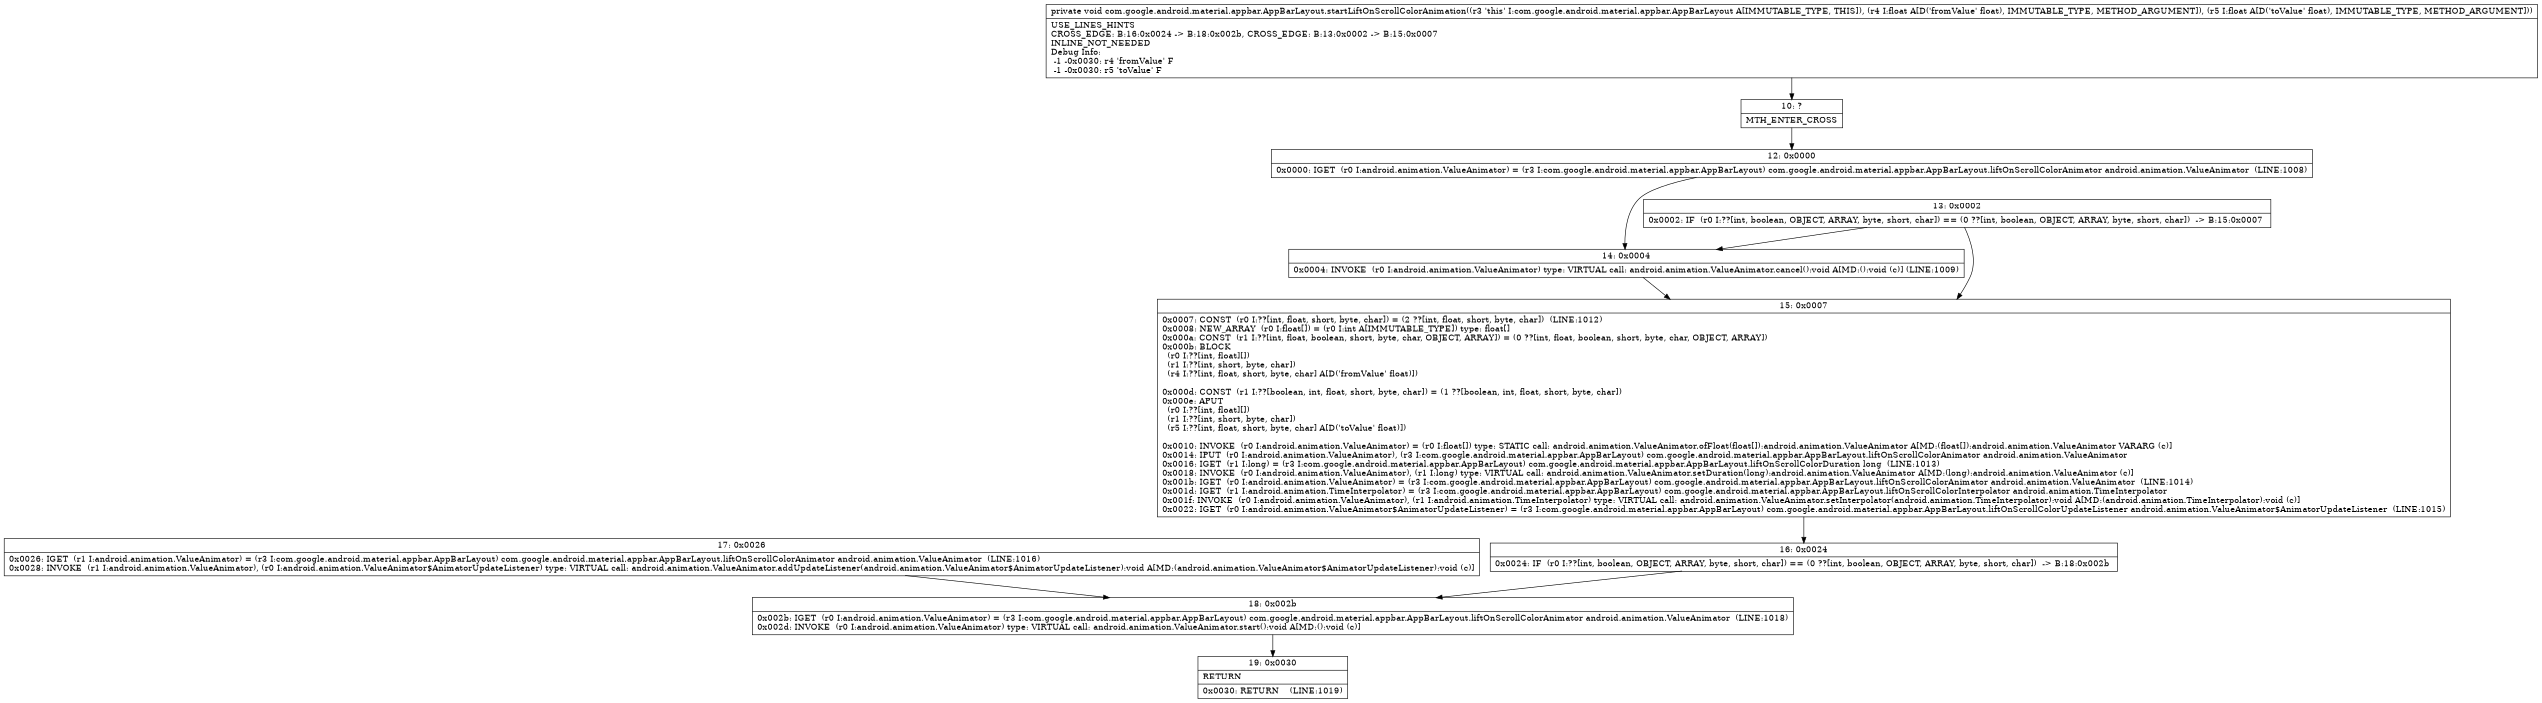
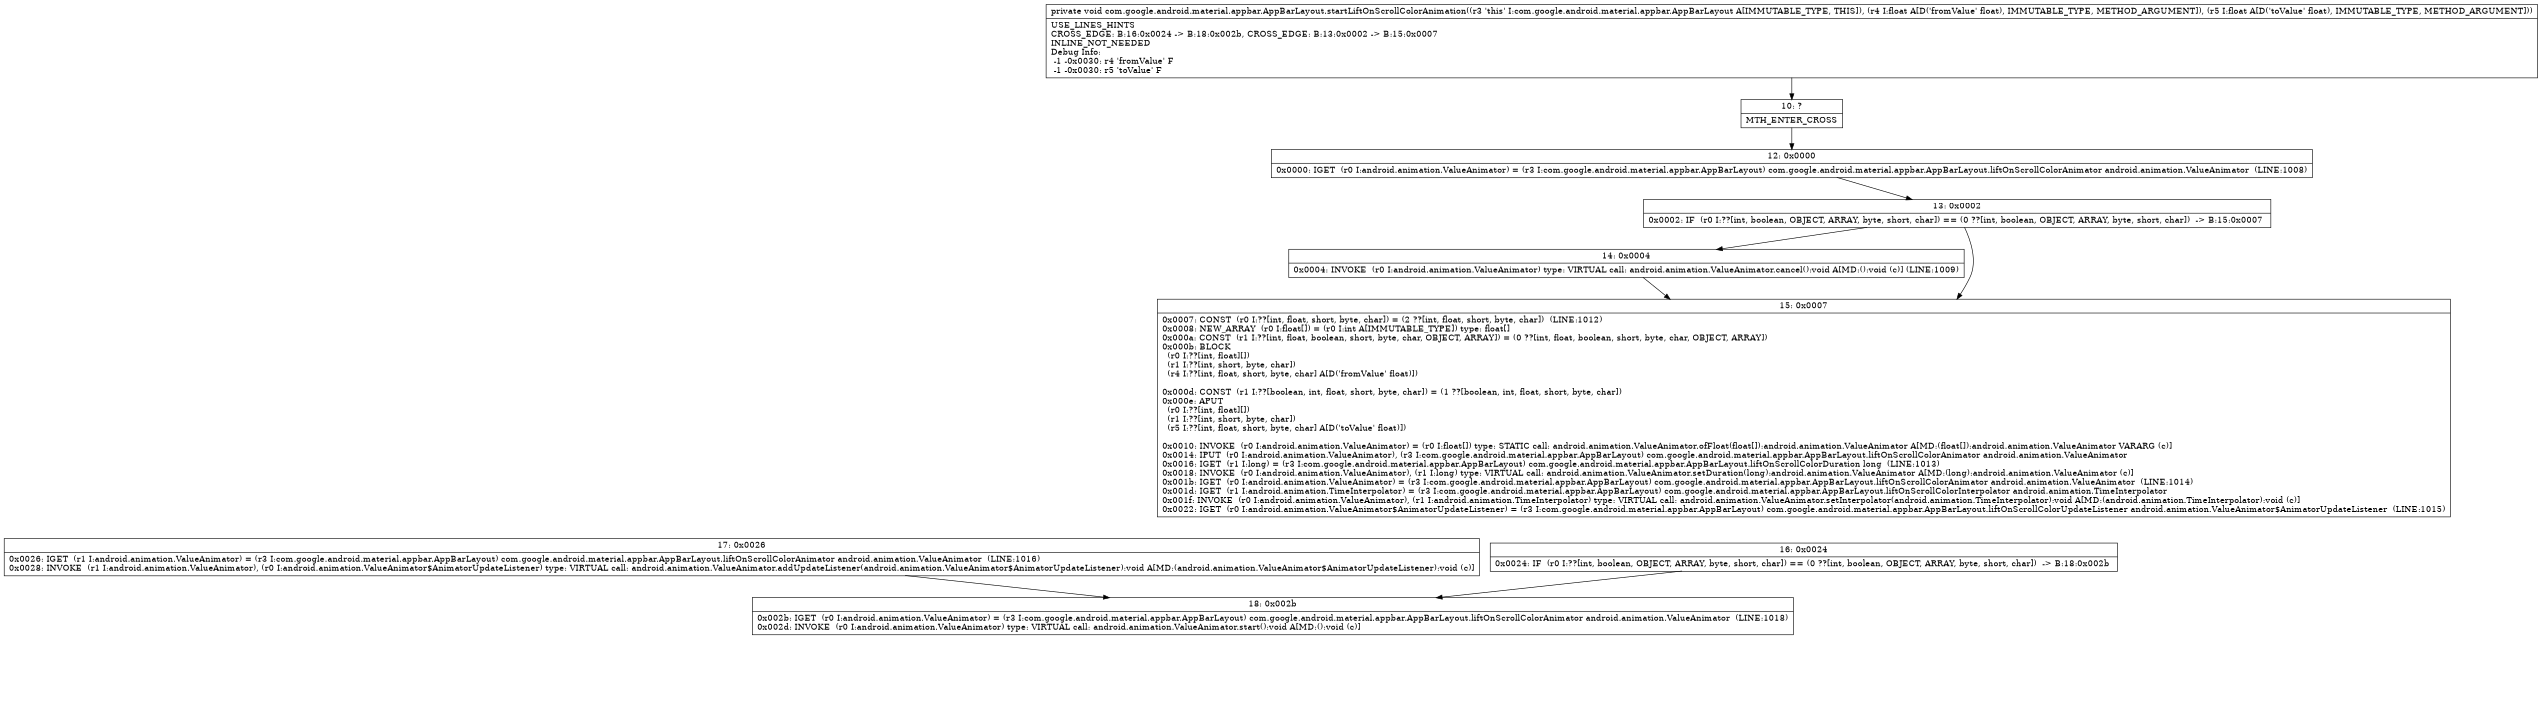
(1645, 195) -> (1872, 188)
(1804, 527) -> none
(1273, 677) -> none
